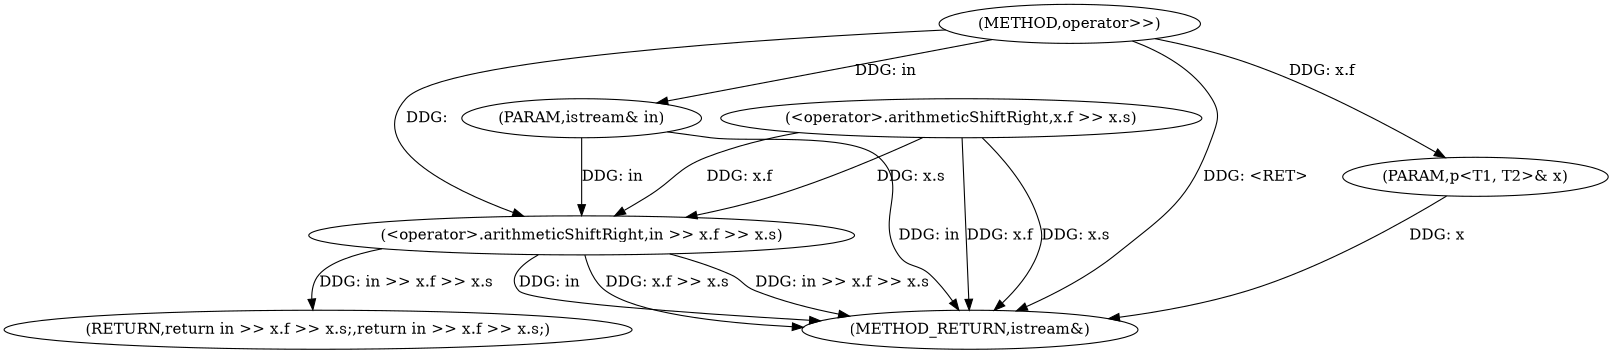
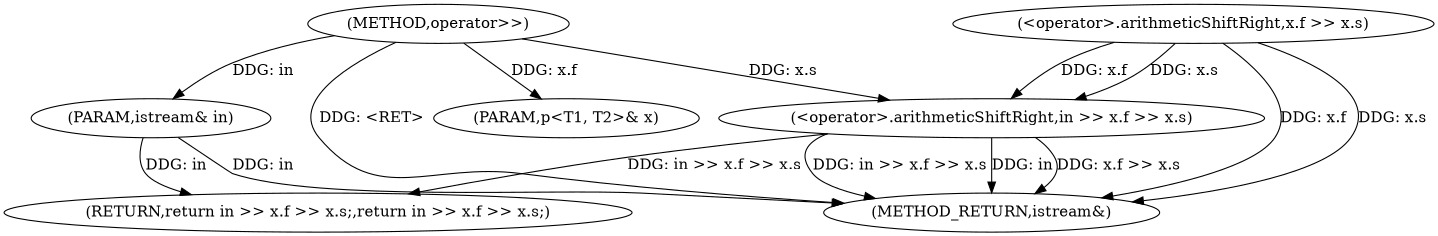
(429, 118) -> (783, 71)
(582, 171) -> (147, 175)
(1290, 276) -> none
